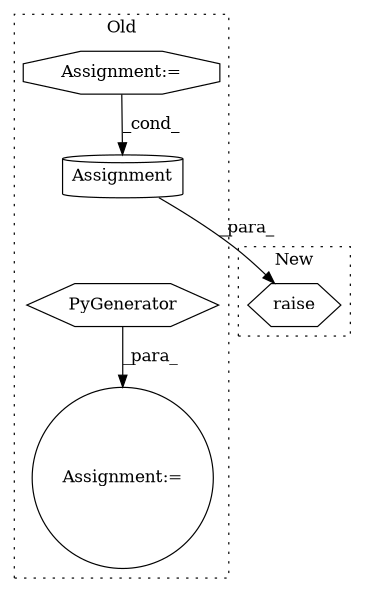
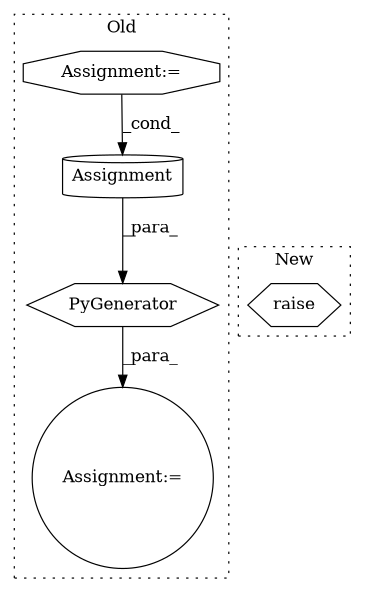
(215, 233) -> (123, 235)
